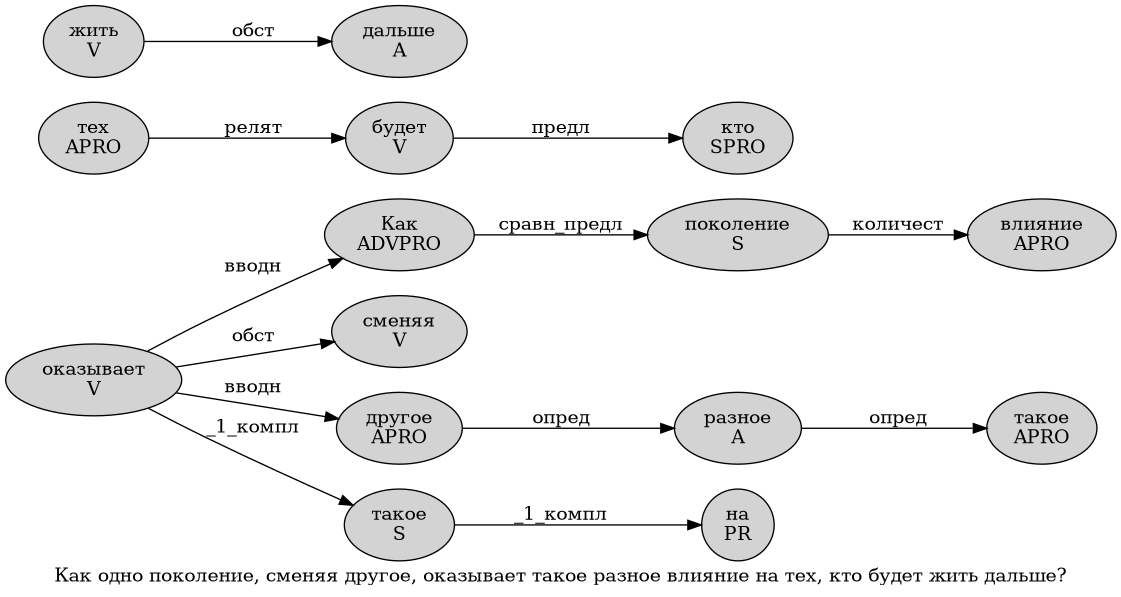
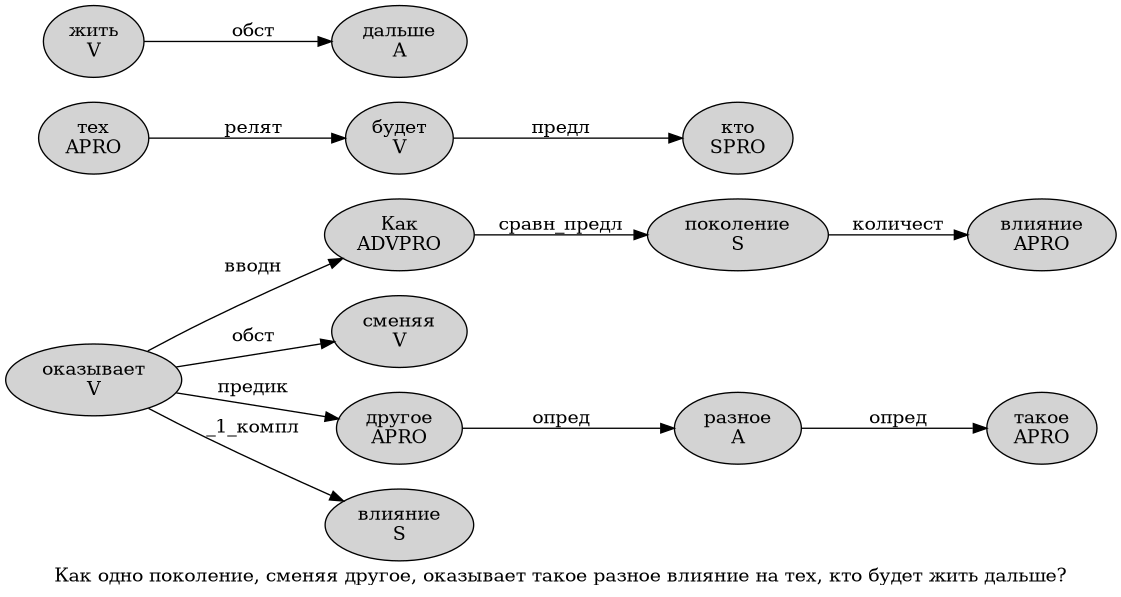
(253, 387) -> (253, 387)
(399, 525) -> (399, 525)
(738, 525) -> none
